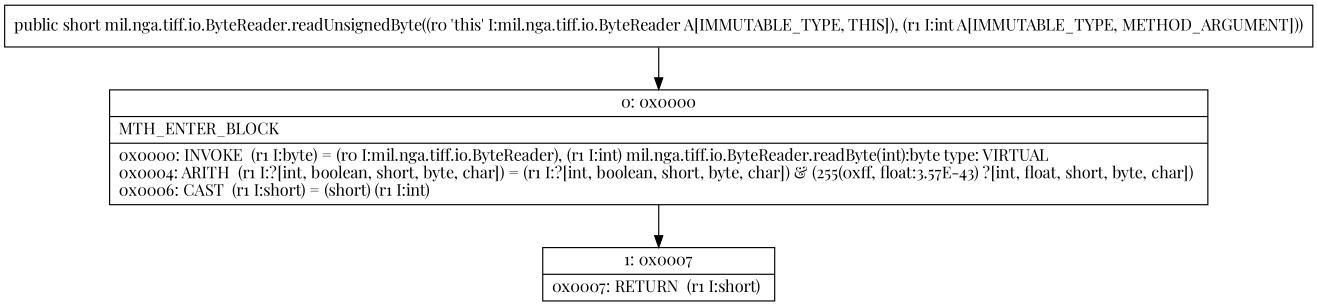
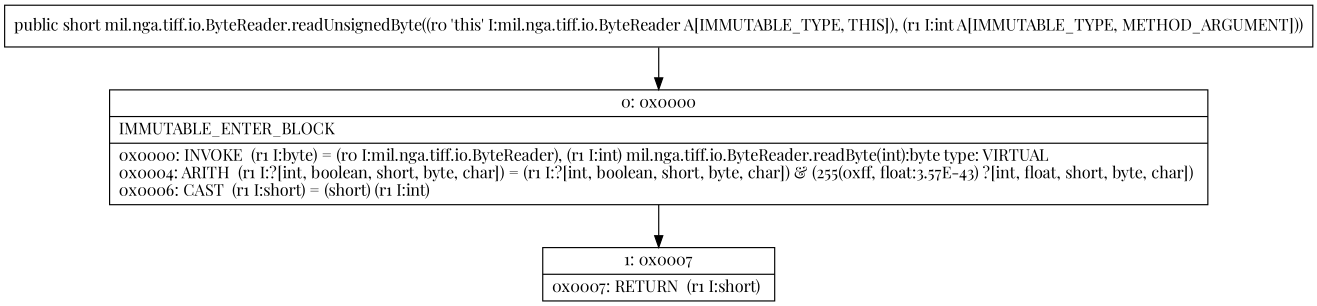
(199, 129) -> (227, 129)
